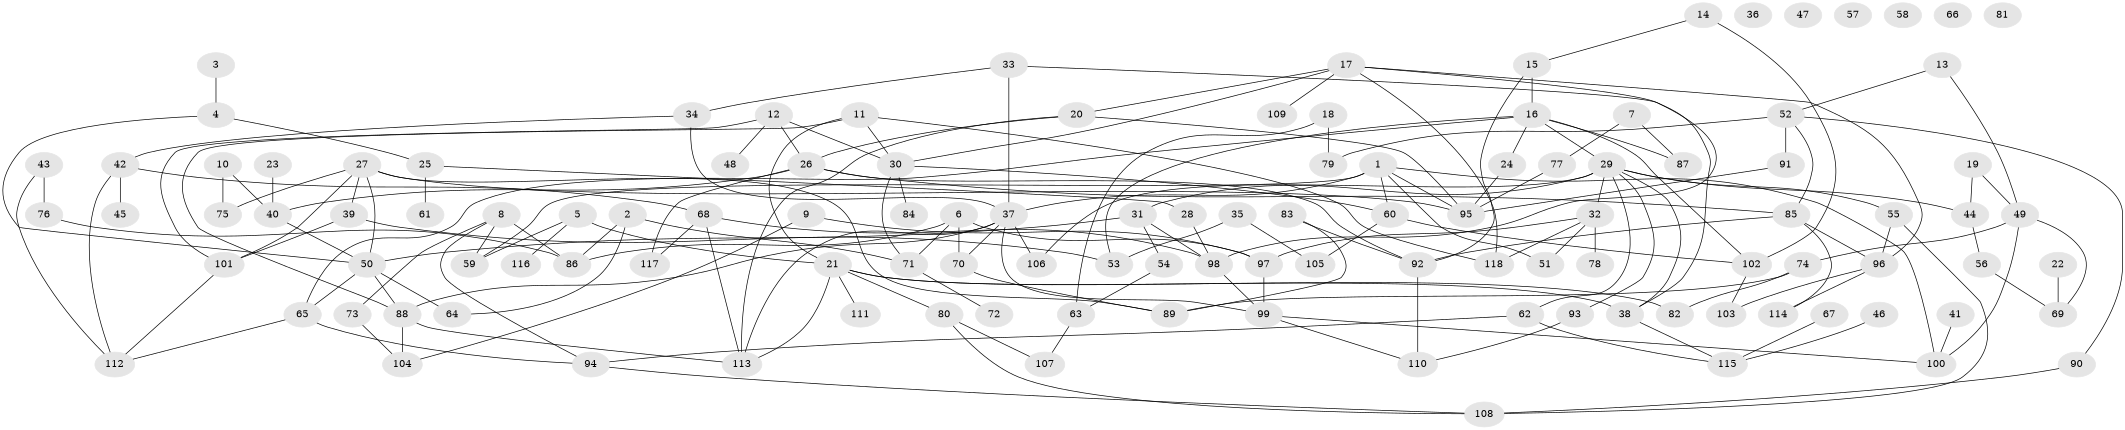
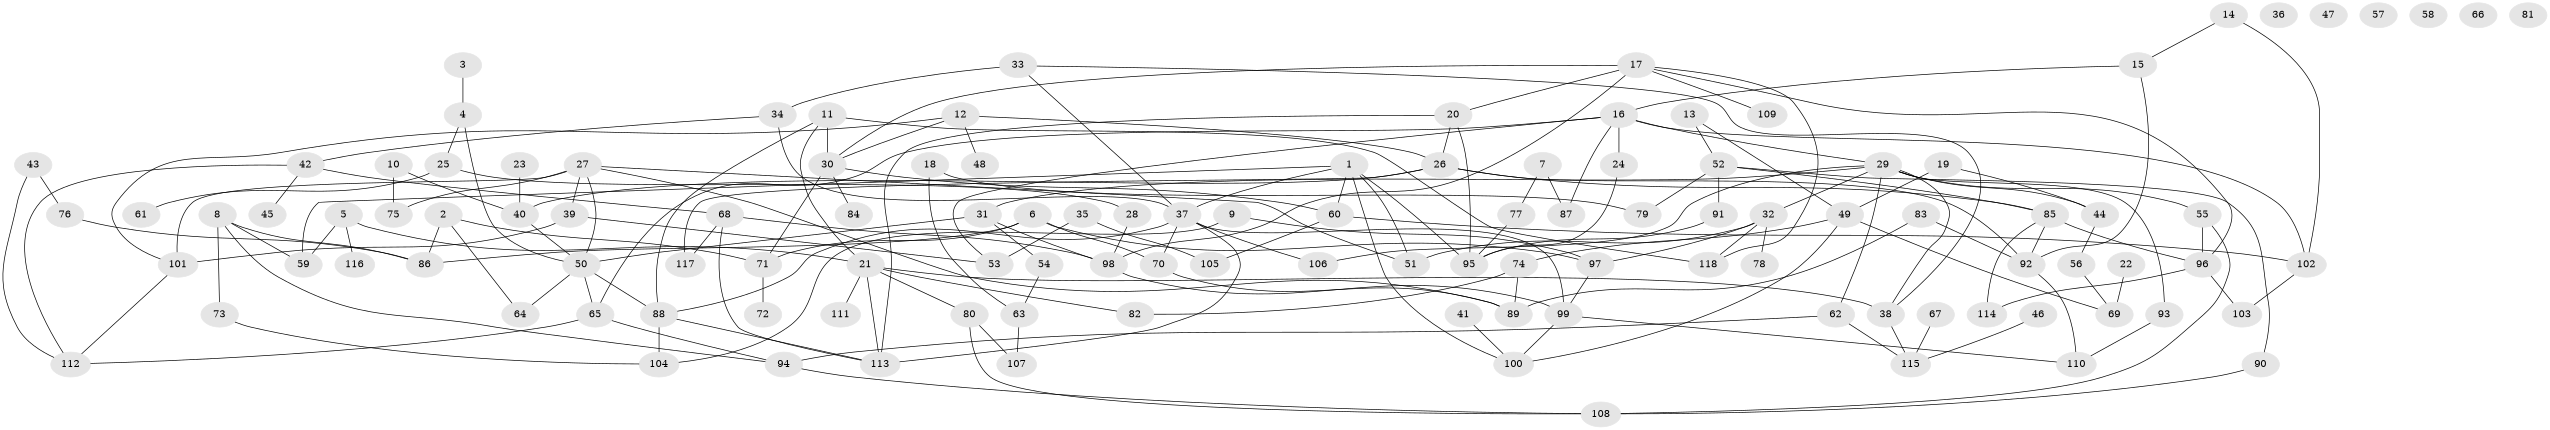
(914, 193) -> (1004, 188)
